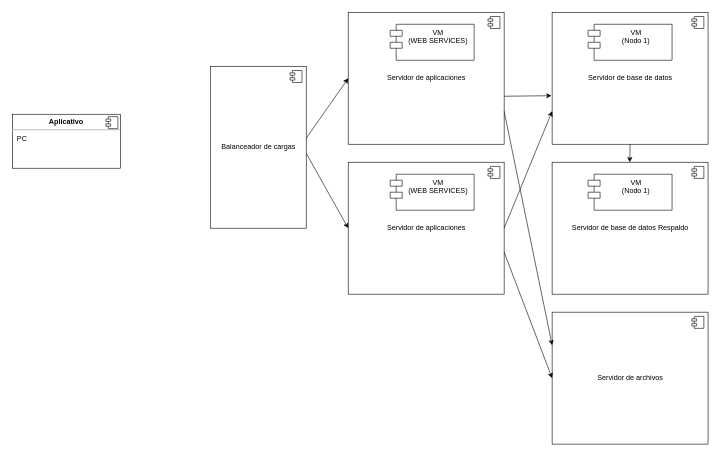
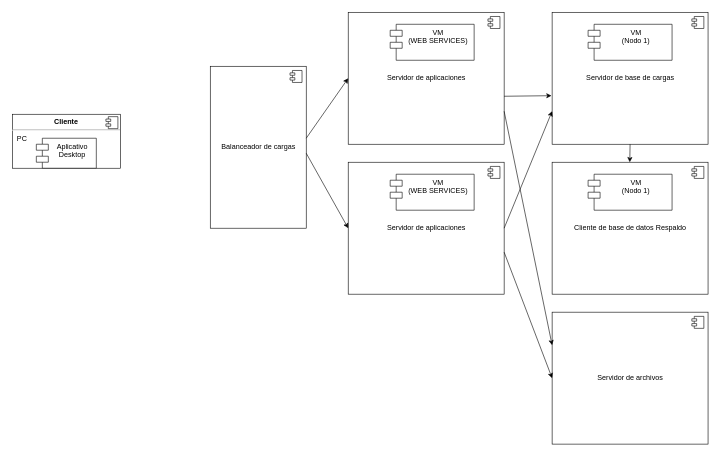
(631, 78) -> (631, 78)
(30, 114) -> (25, 114)
none -> (66, 153)
(631, 228) -> (631, 228)
